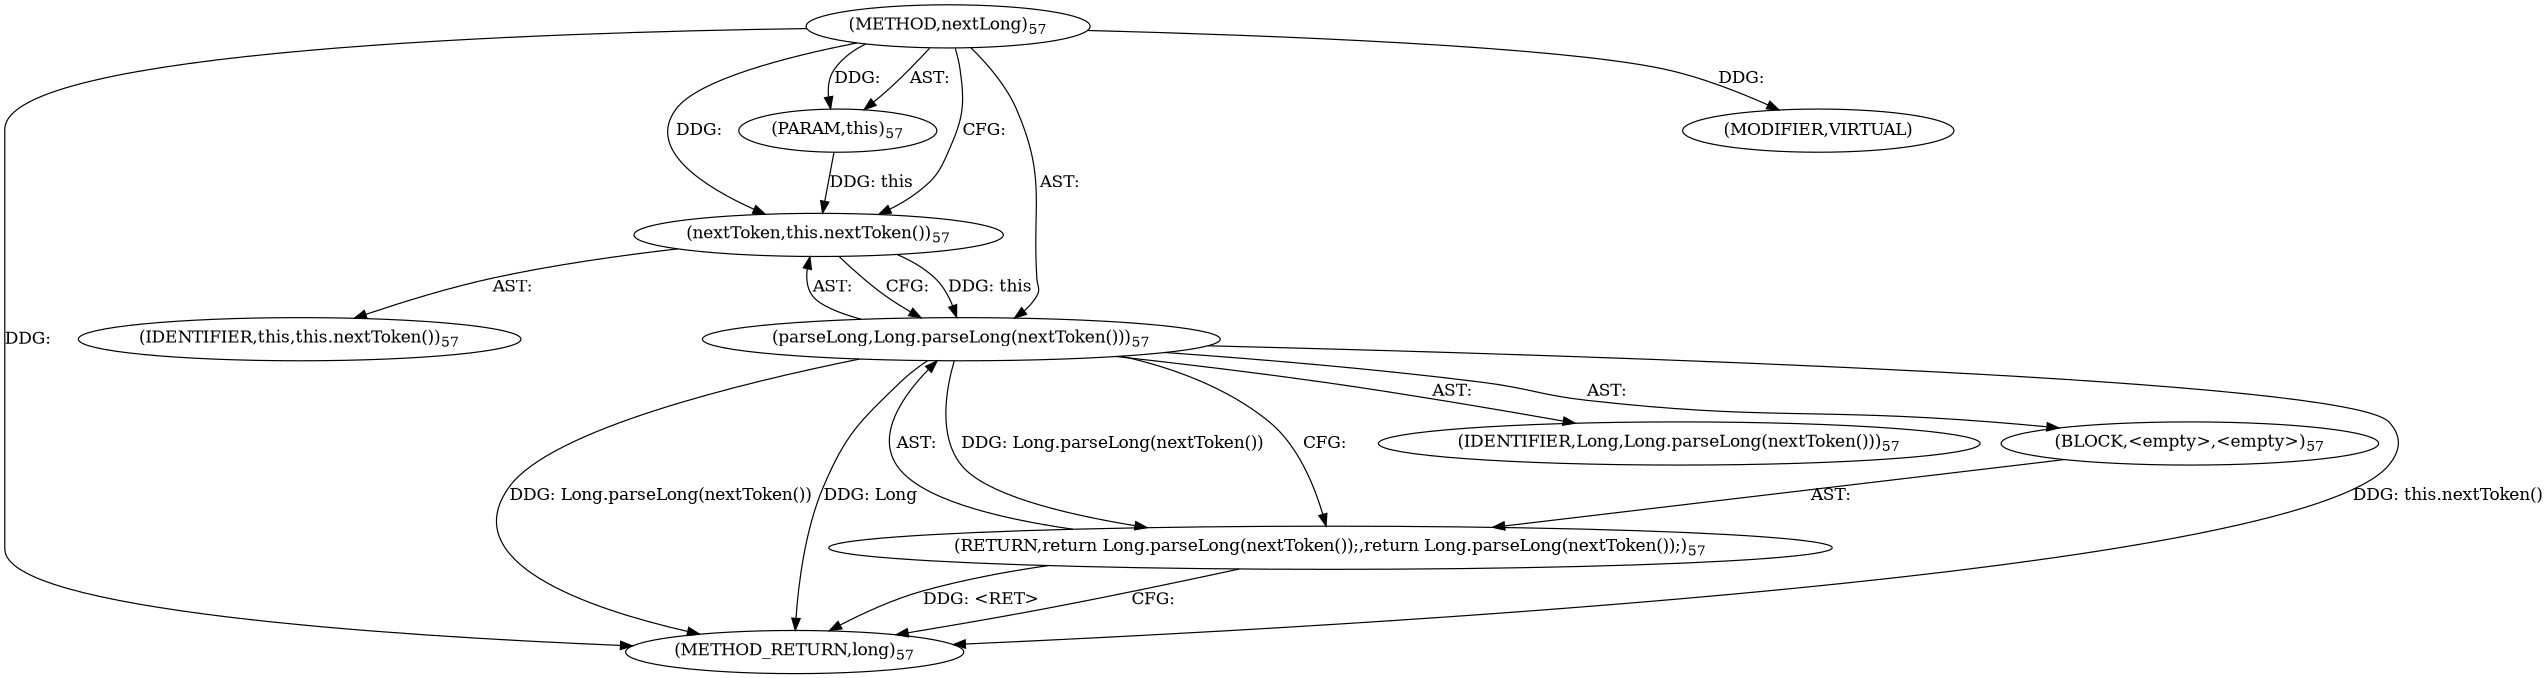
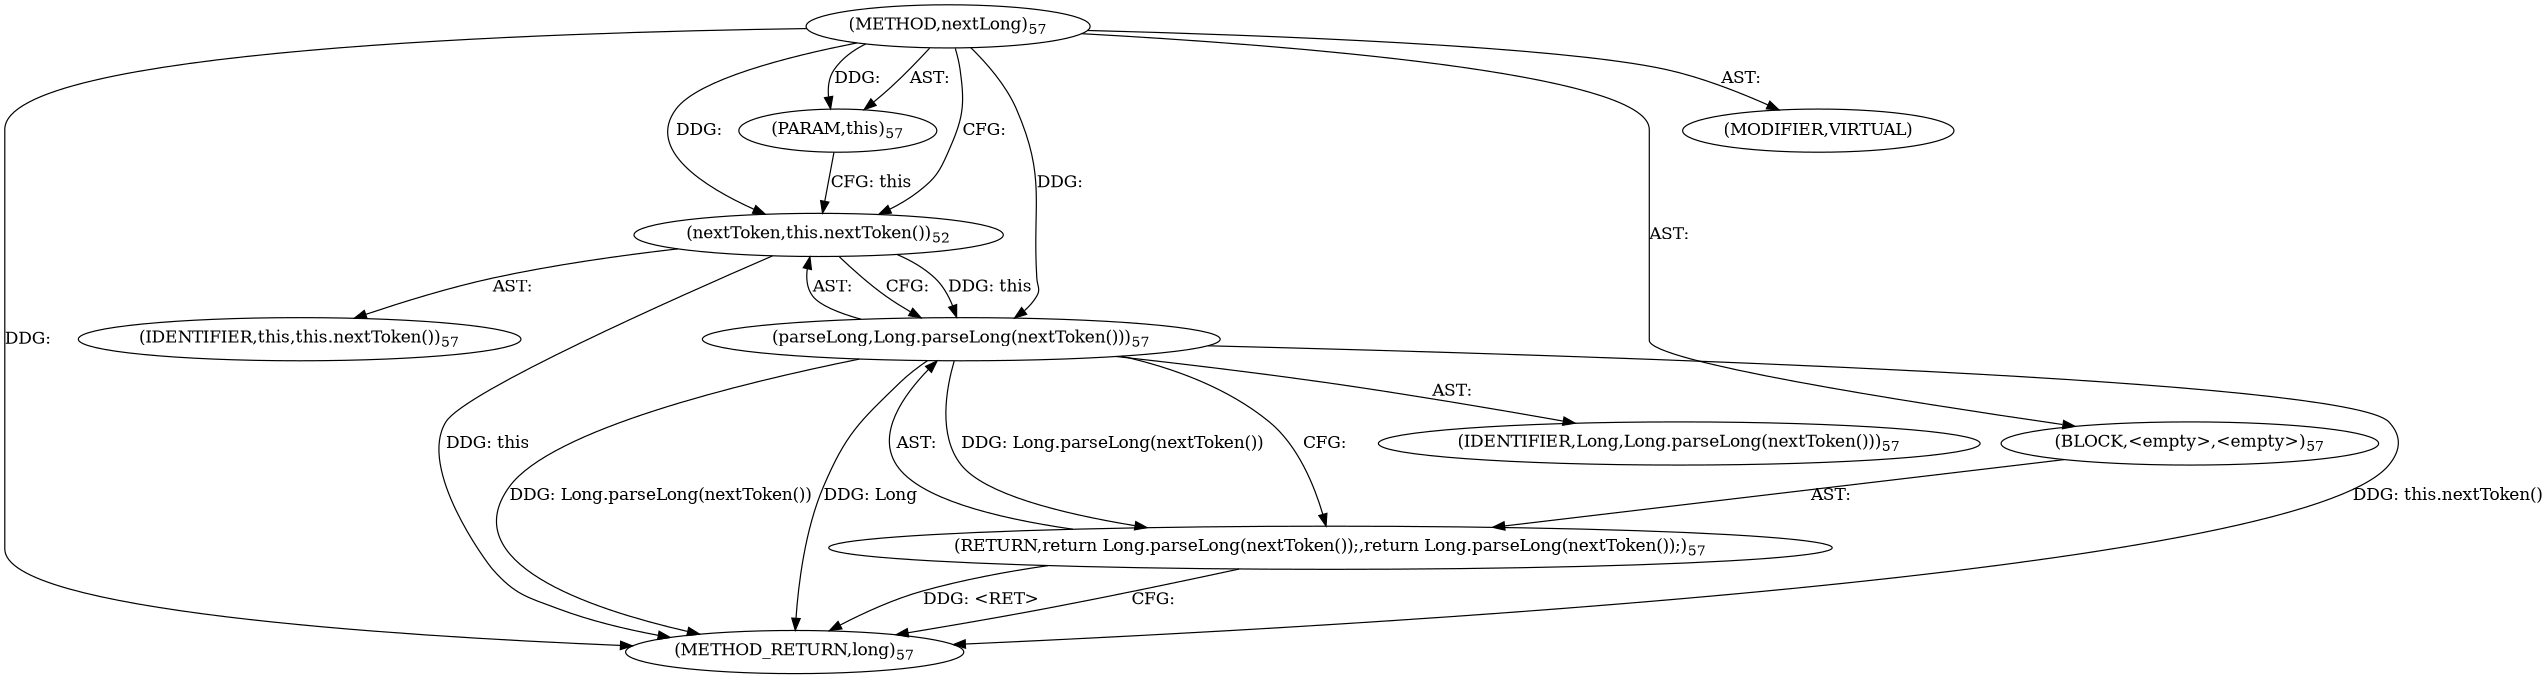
(1744, 79) -> (1744, 79)
(871, 183) -> (871, 183)
(1063, 183) -> (1063, 183)
(942, 233) -> (942, 233)
(1605, 402) -> (1649, 154)
none -> (455, 414)
